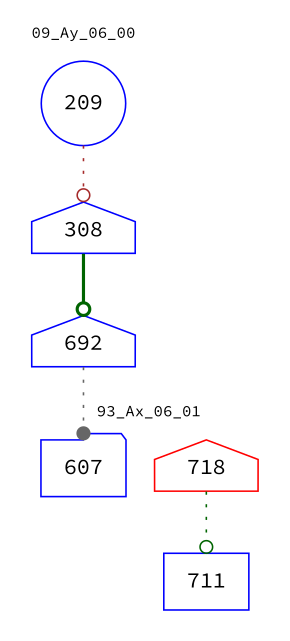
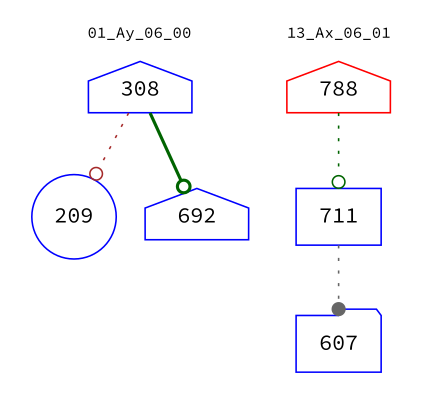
(84, 34) -> (140, 34)
(83, 167) -> (114, 140)
(83, 407) -> (339, 274)
(150, 412) -> (339, 34)
(206, 468) -> (339, 90)
